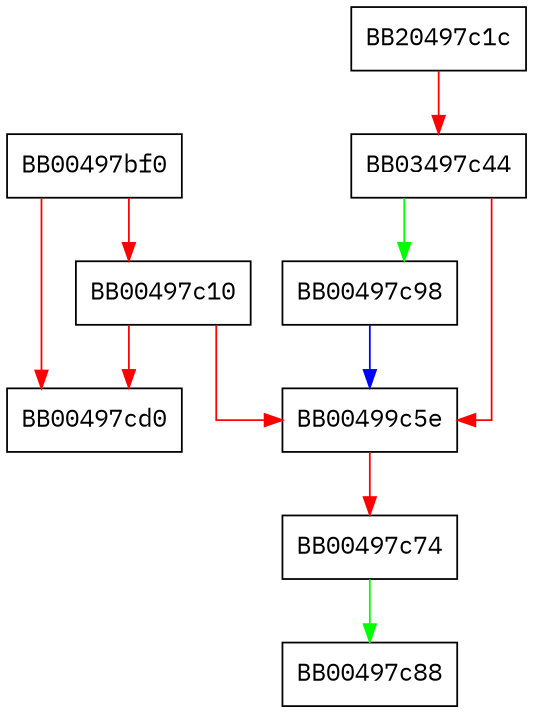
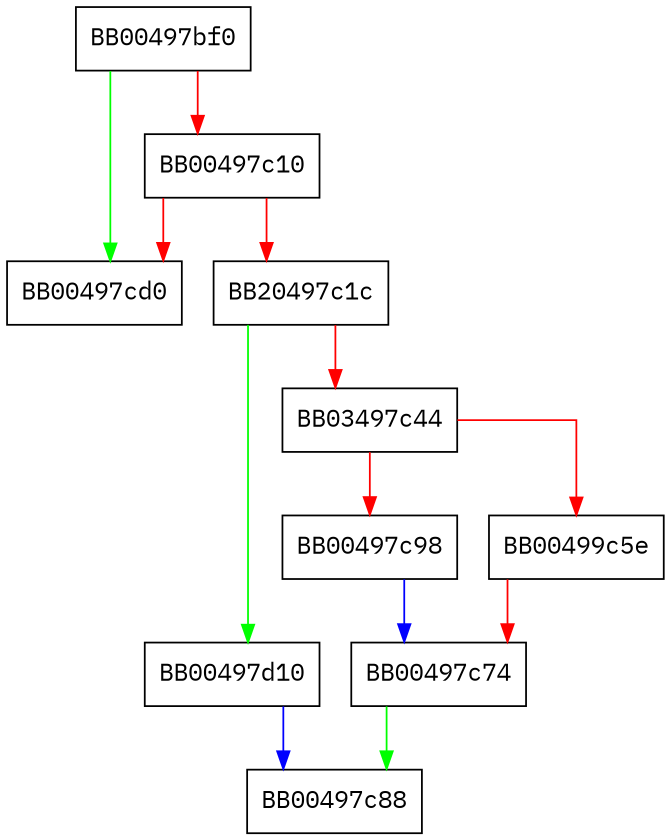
(404, 220) -> (370, 475)
(41, 284) -> (110, 157)
(370, 348) -> (404, 602)
(216, 397) -> (267, 220)
none -> (232, 674)
